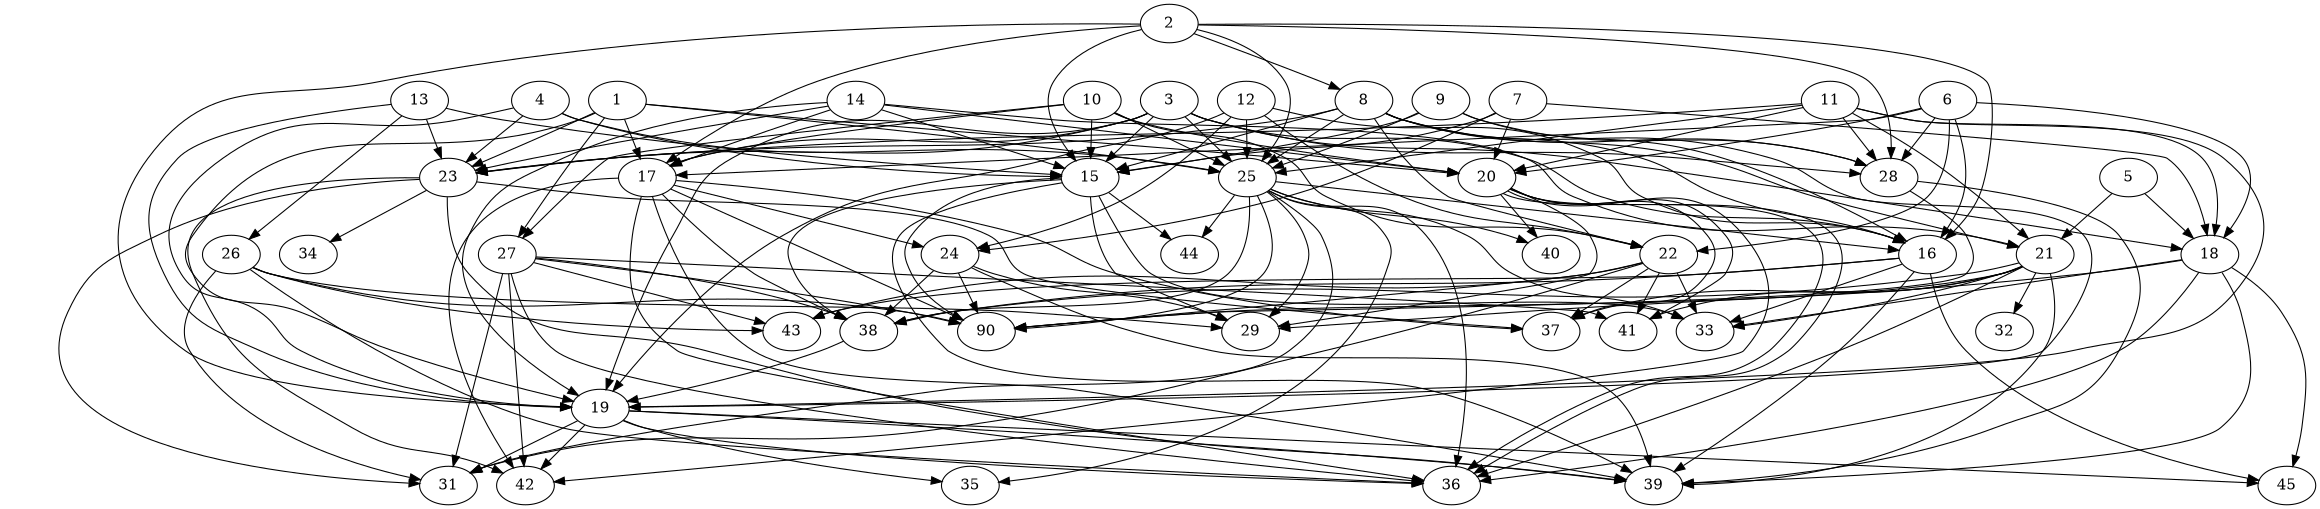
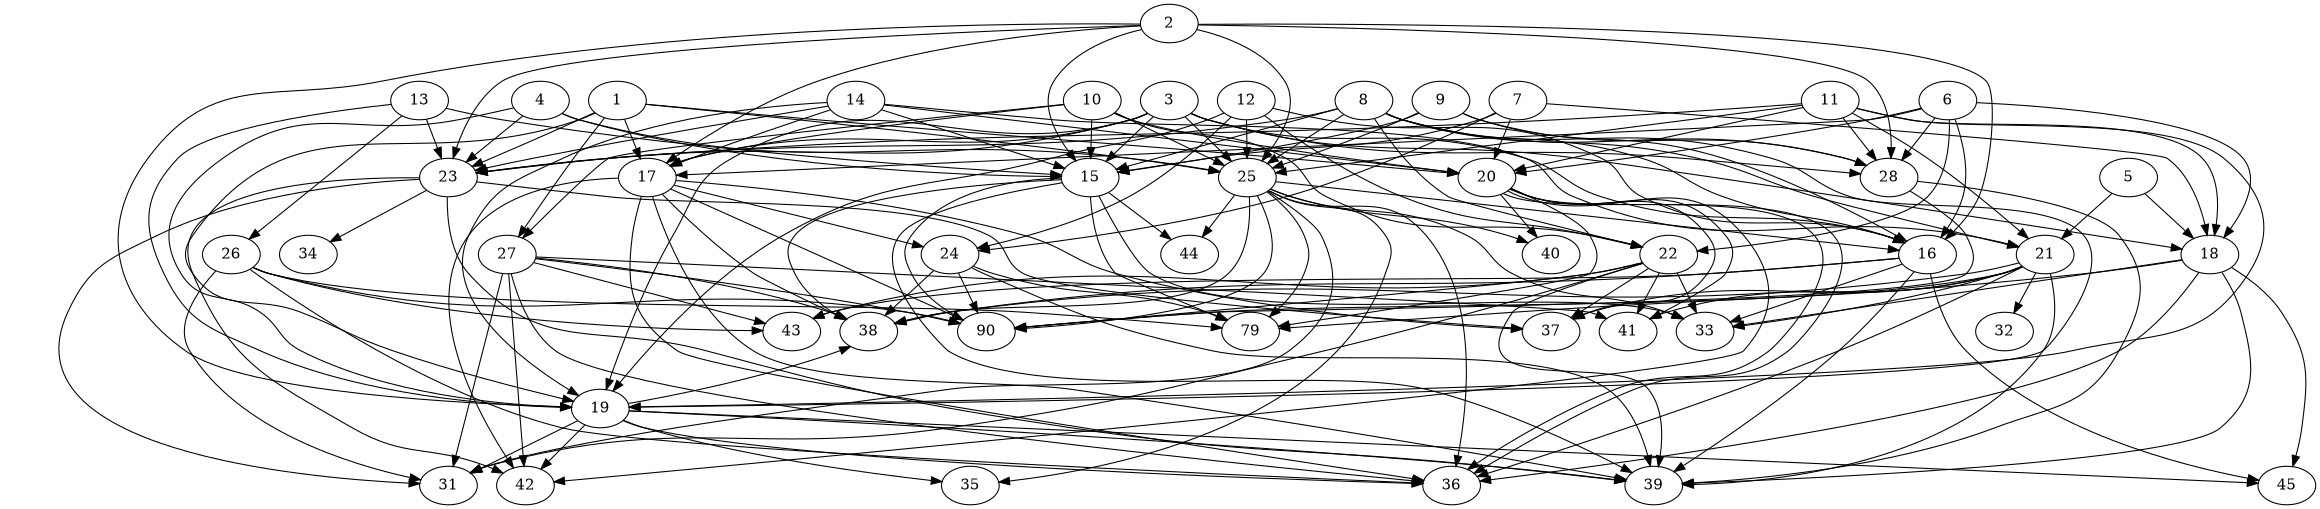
(1282, 67) -> (779, 43)
(1251, 332) -> (1251, 332)
none -> (1503, 353)
(742, 375) -> (735, 381)
